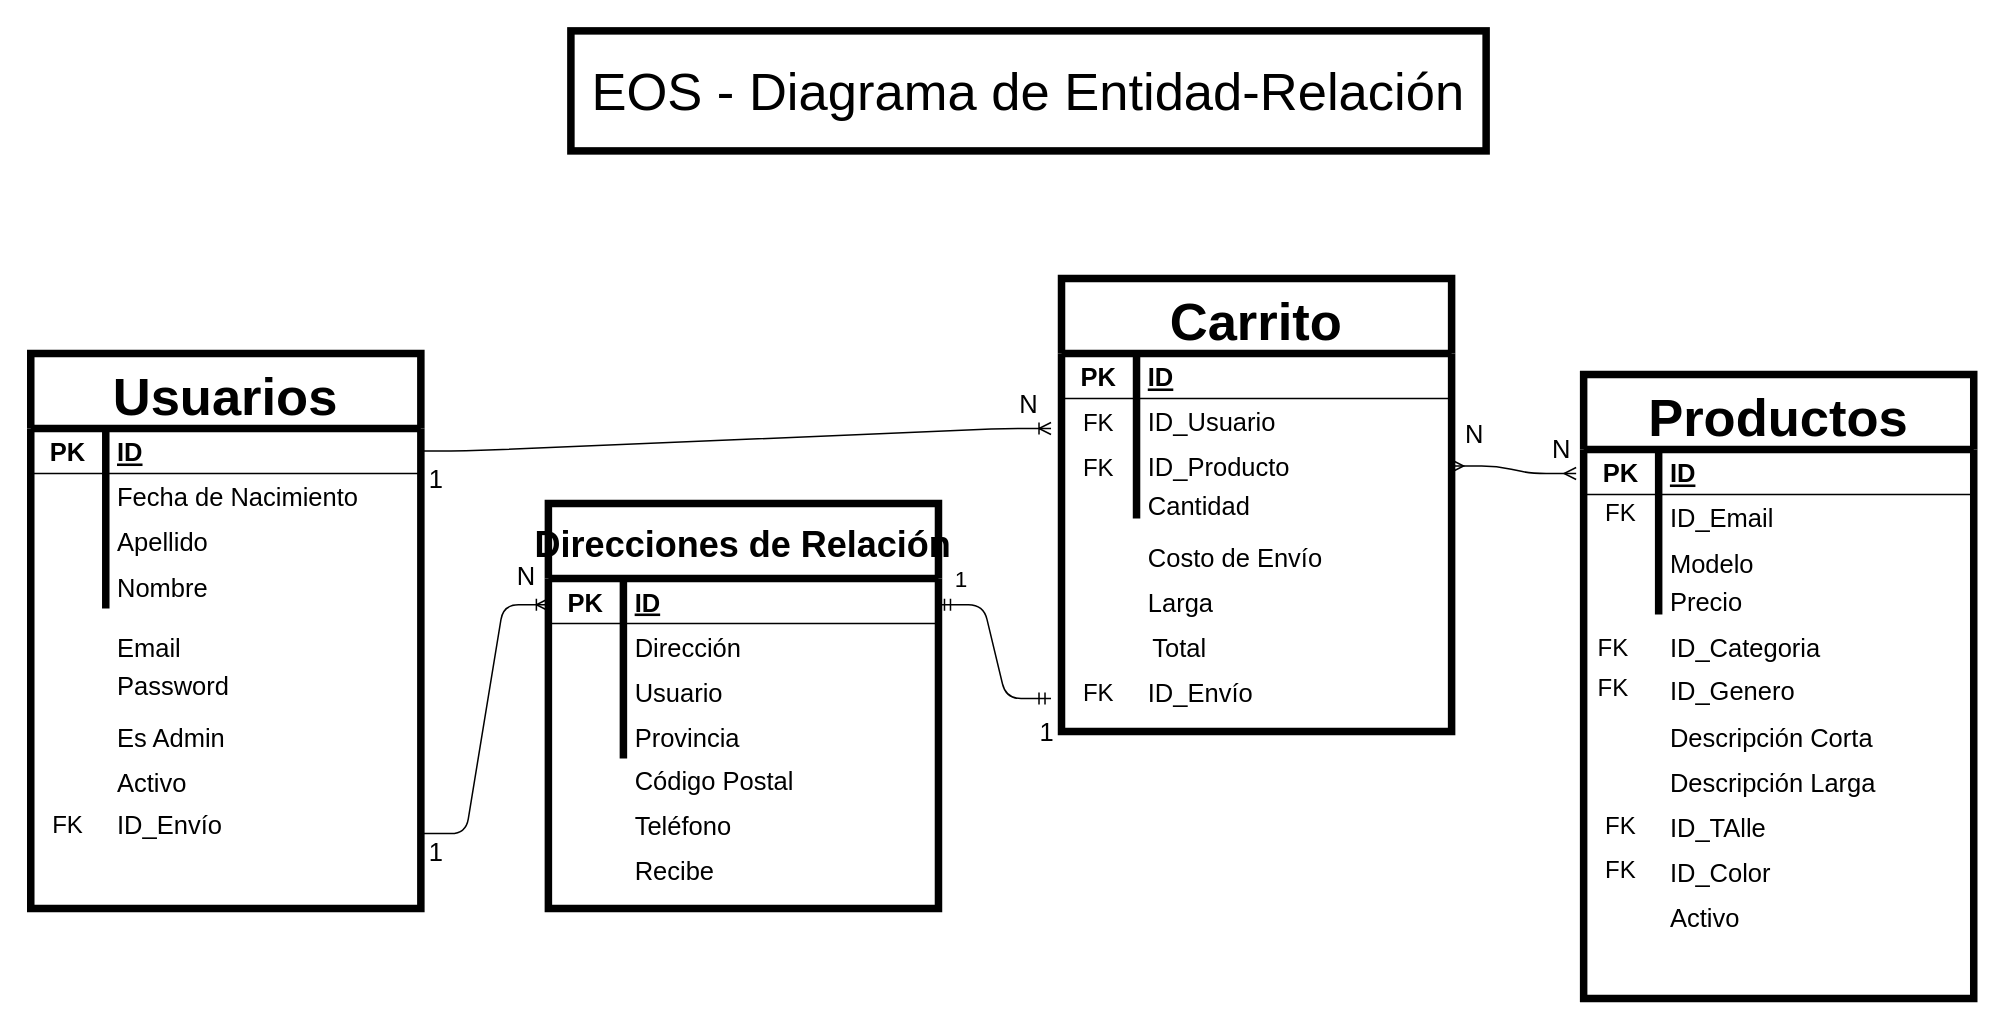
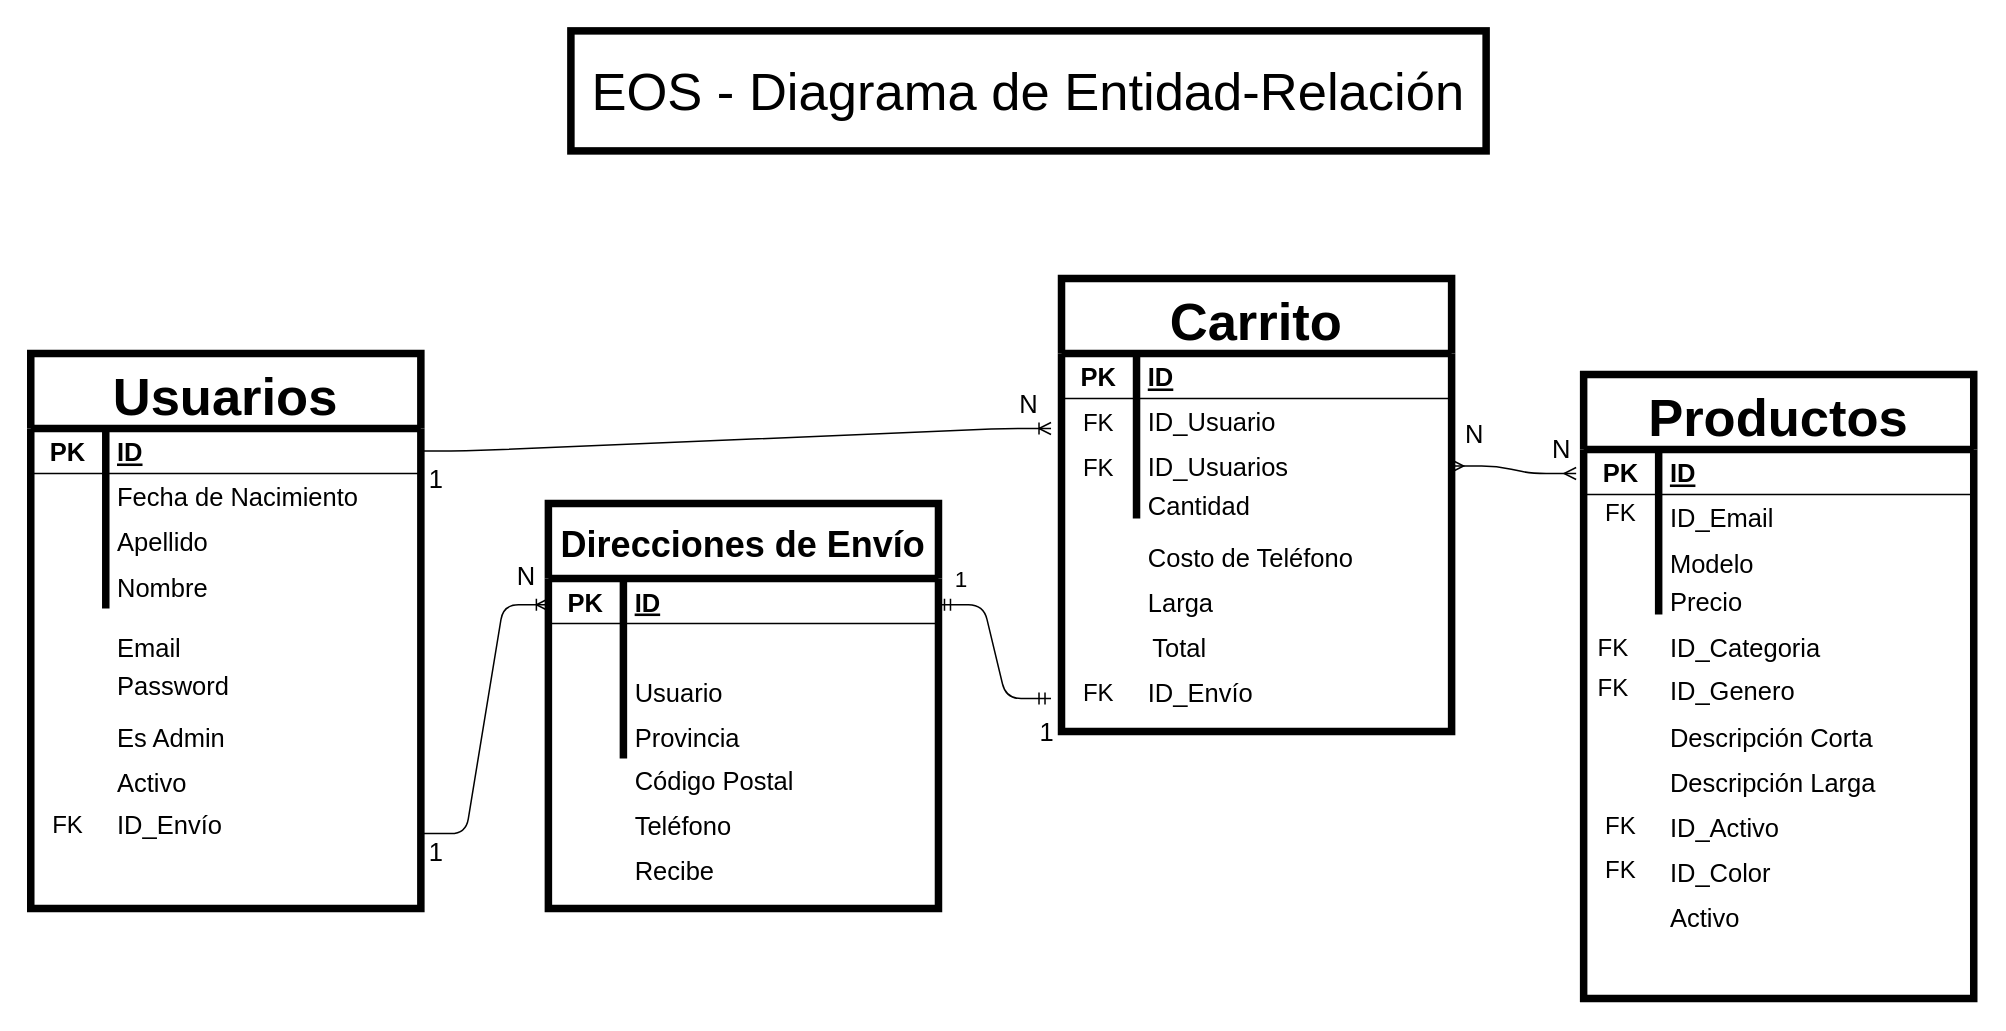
(1226, 468) -> (1223, 468)
(743, 545) -> (743, 545)
(1241, 558) -> (1259, 558)
(781, 646) -> none
(1720, 828) -> (1730, 828)
